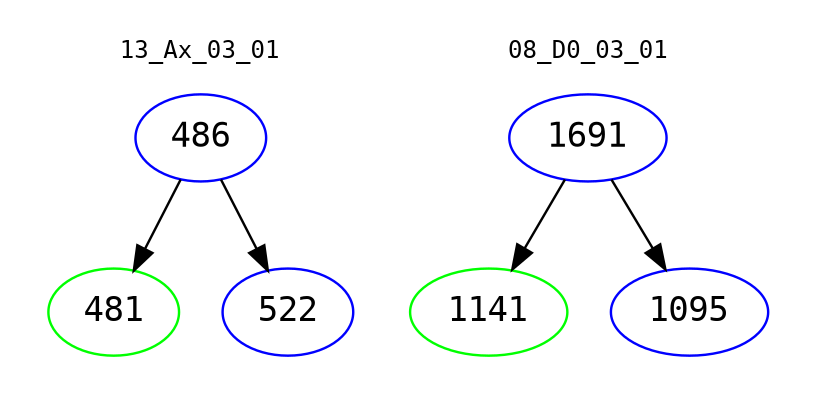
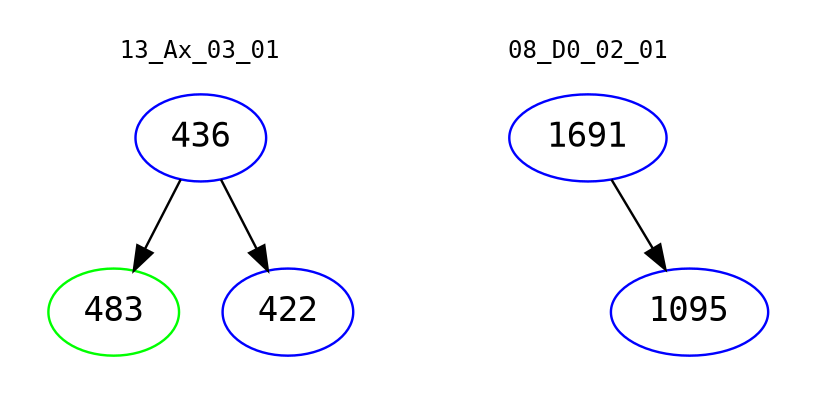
(589, 52) -> (589, 52)
(201, 138) -> (201, 138)
(114, 312) -> (114, 312)
(288, 312) -> (288, 312)
(489, 312) -> none
